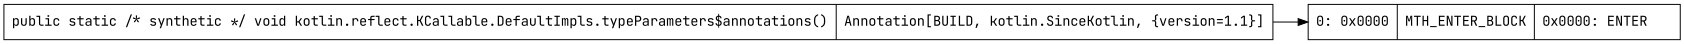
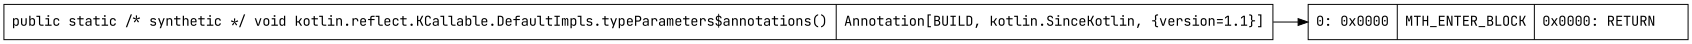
(1607, 22) -> (1611, 22)
